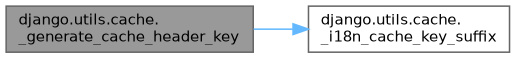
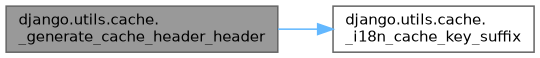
(130, 29) -> (142, 29)
